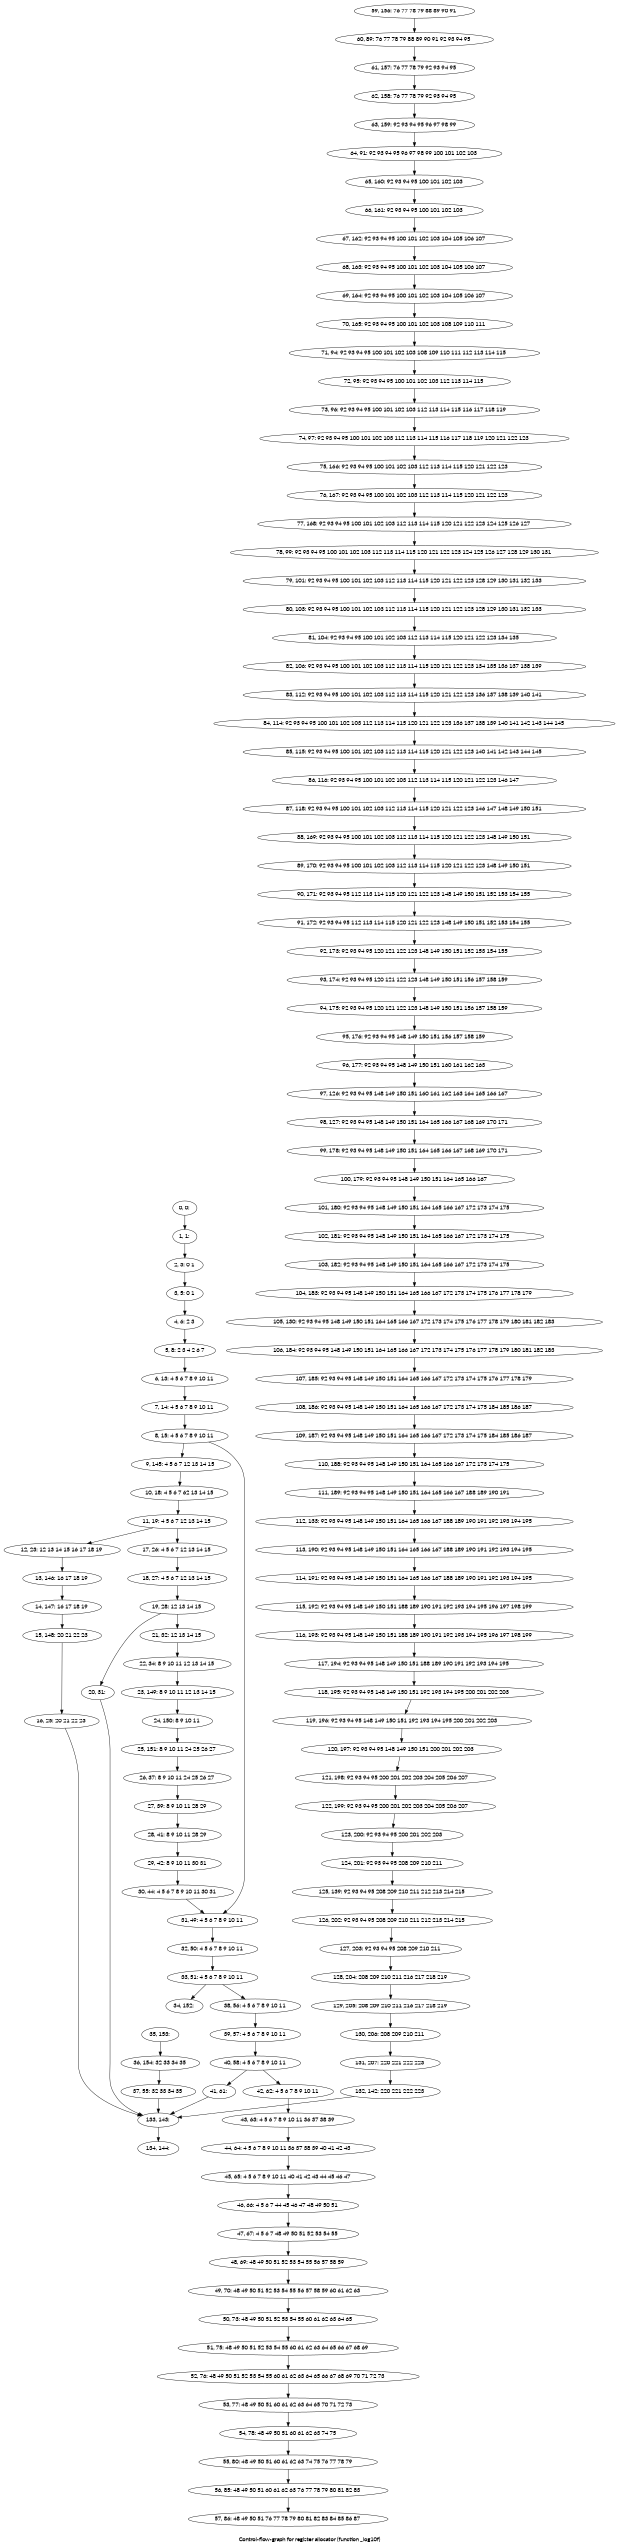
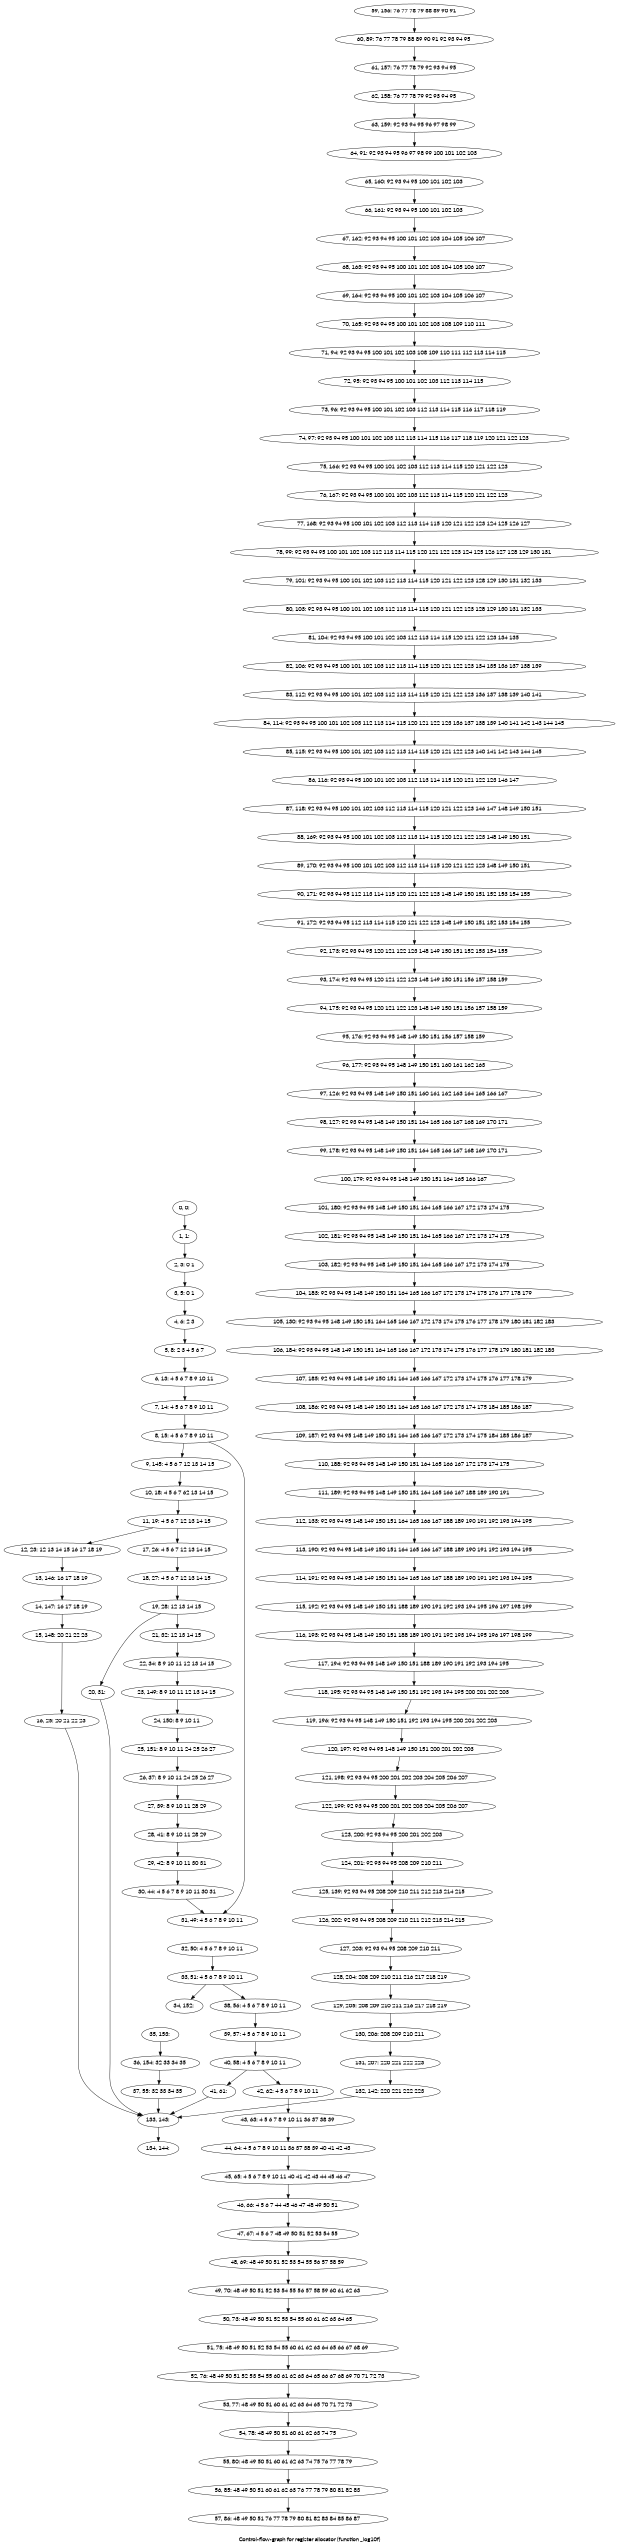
(414, 166) -> none
(185, 1351) -> (185, 1351)
(213, 1933) -> none
